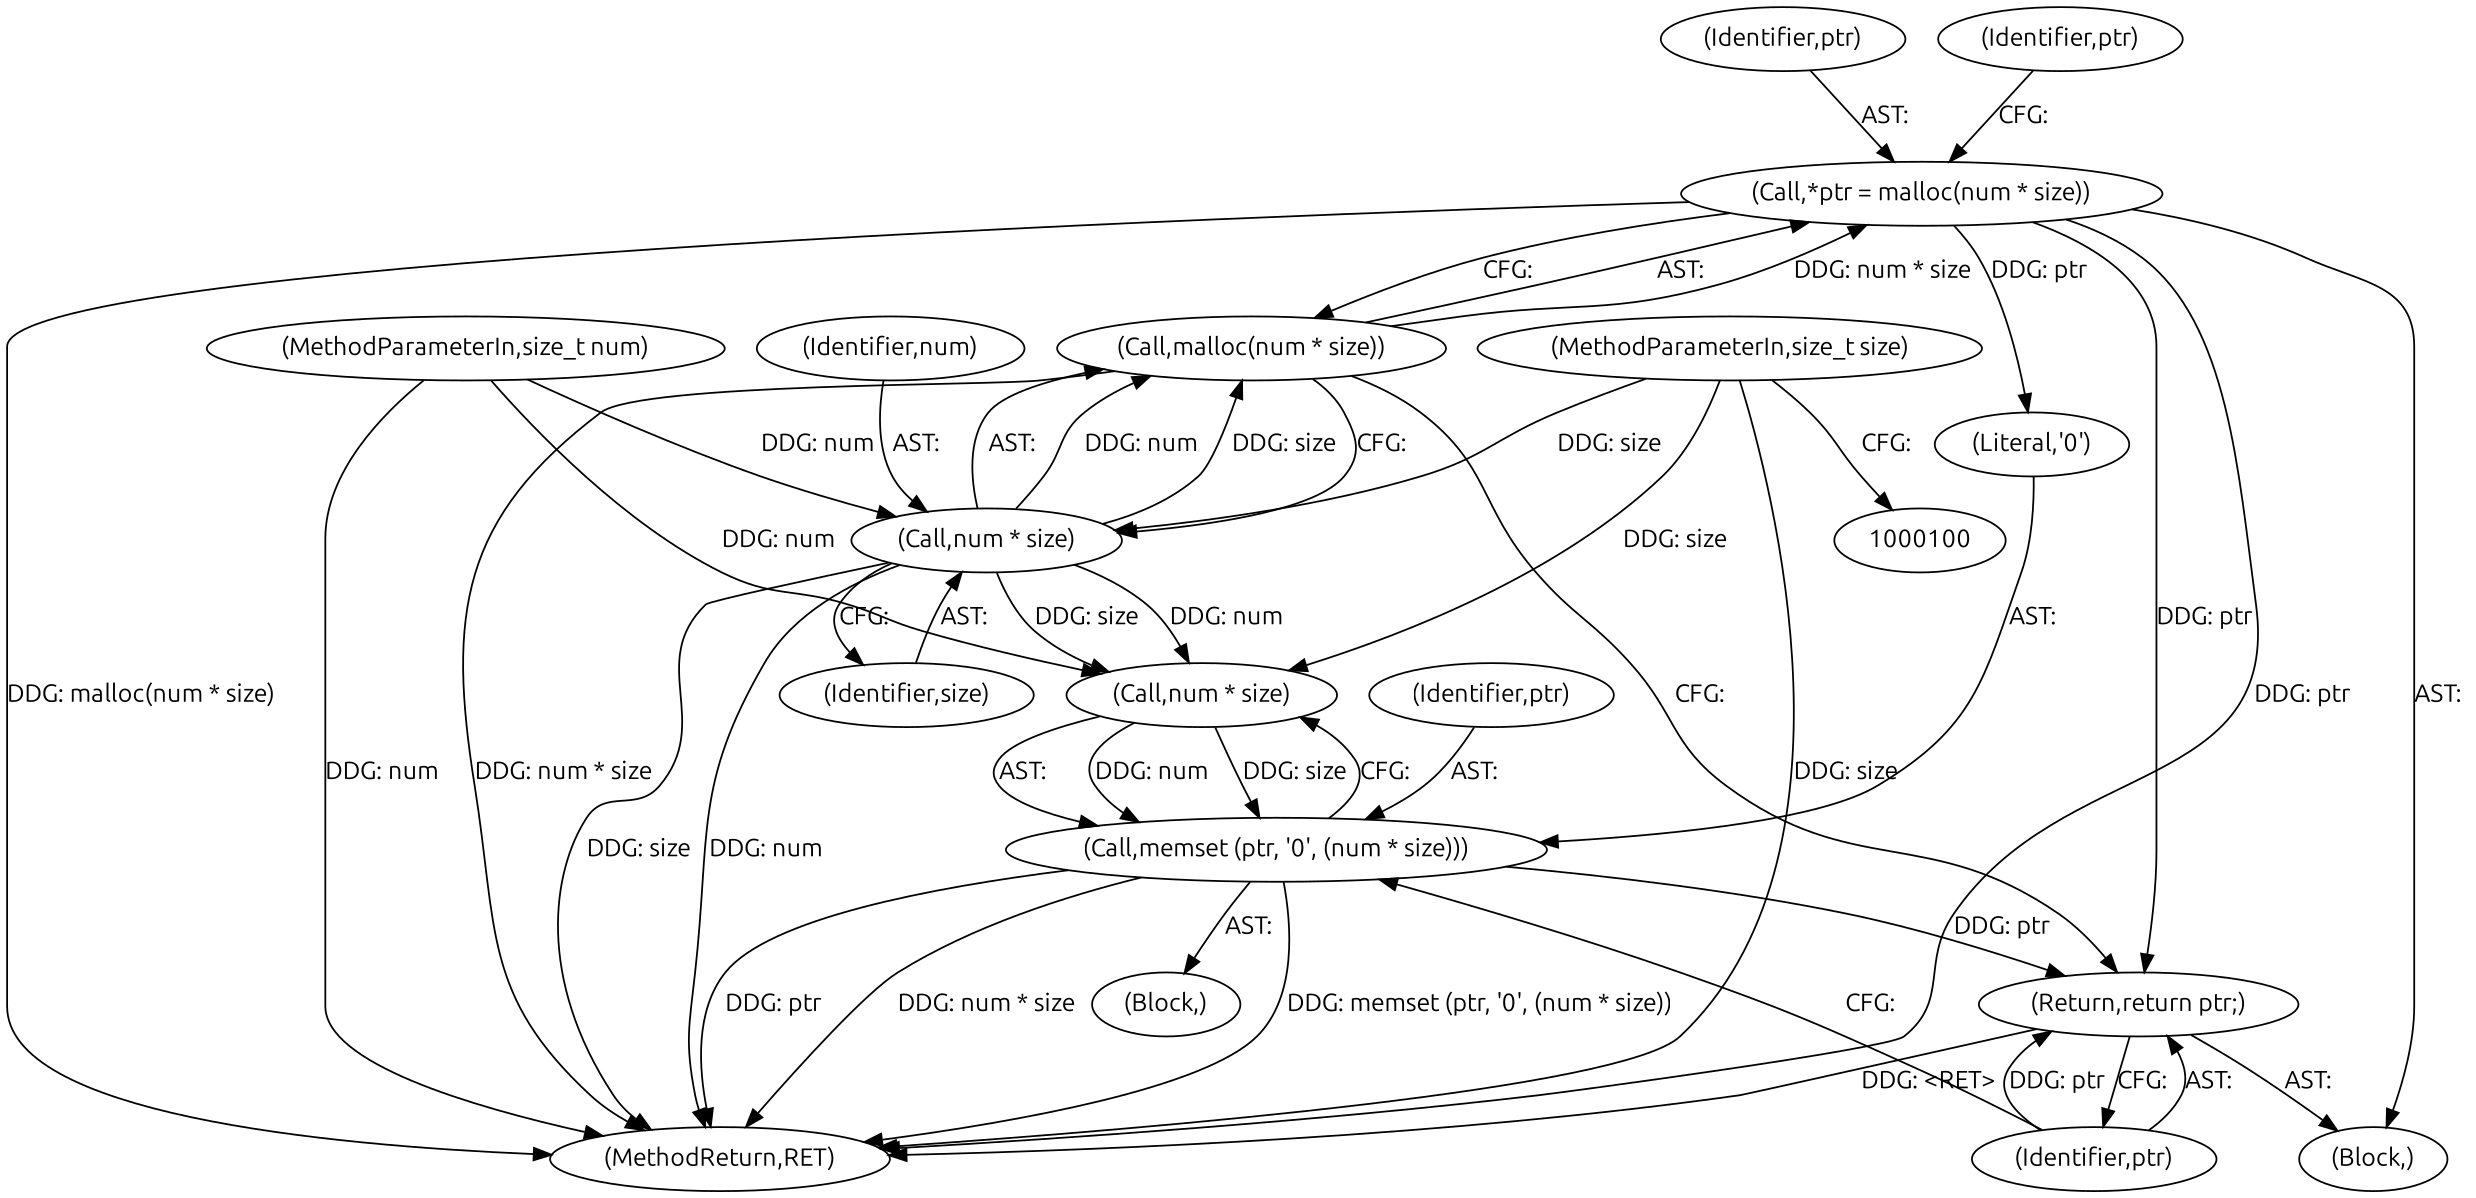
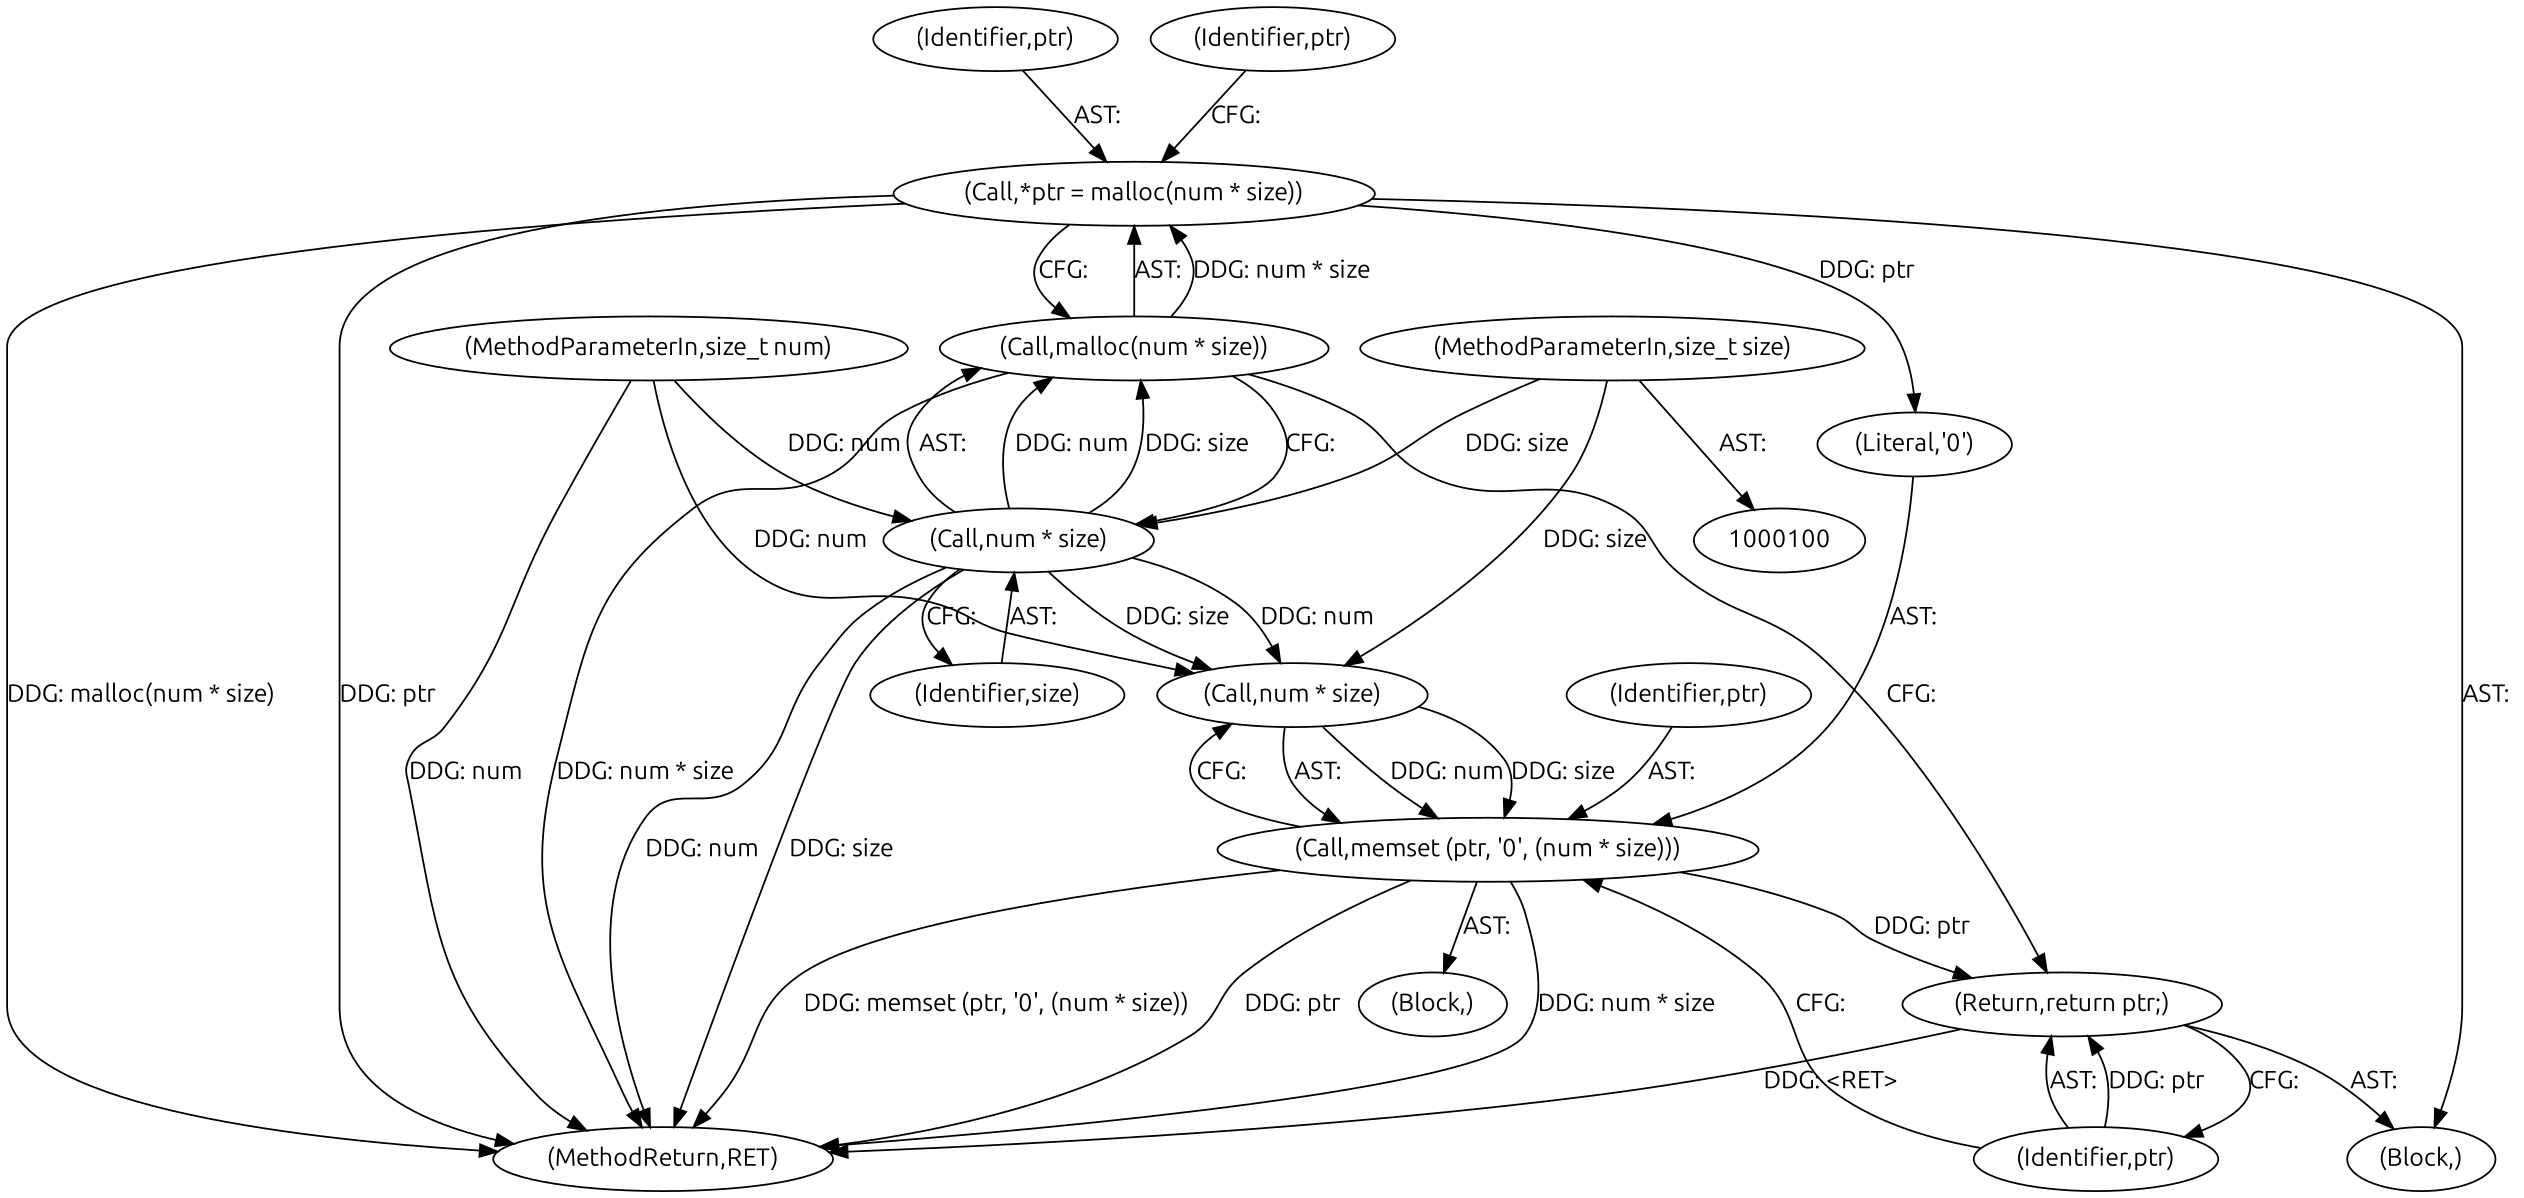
(891, 348) -> none
(1890, 444) -> (1747, 444)
(2156, 557) -> none
(1633, 1058) -> none
